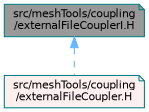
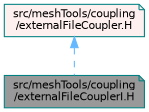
(74, 62) -> (74, 62)
